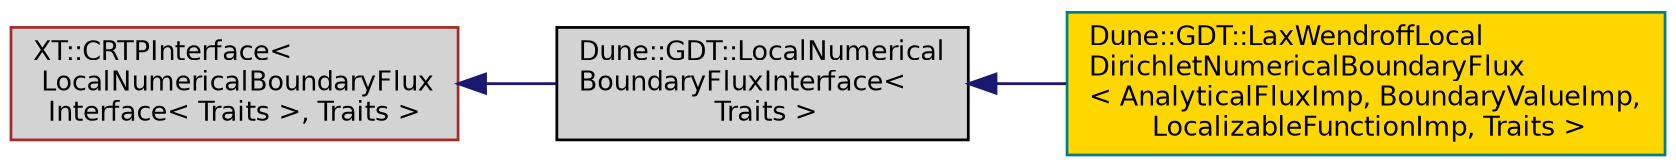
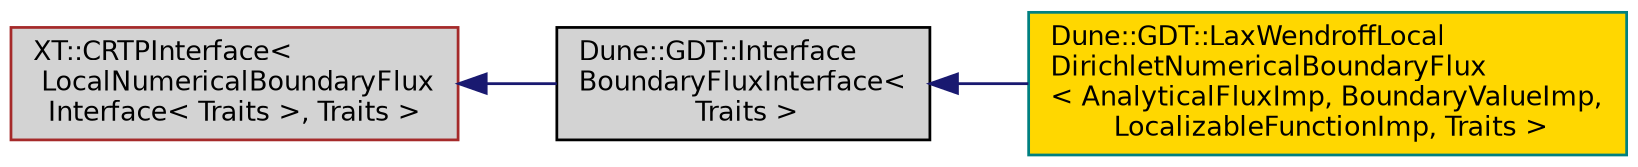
(763, 84) -> (743, 84)
